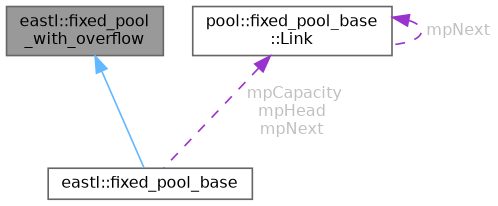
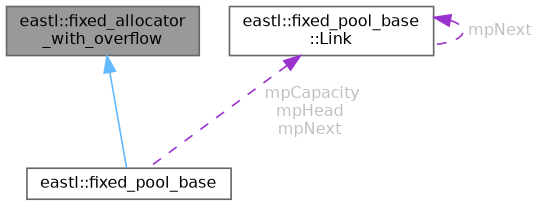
(85, 31) -> (103, 31)
(292, 31) -> (332, 31)
